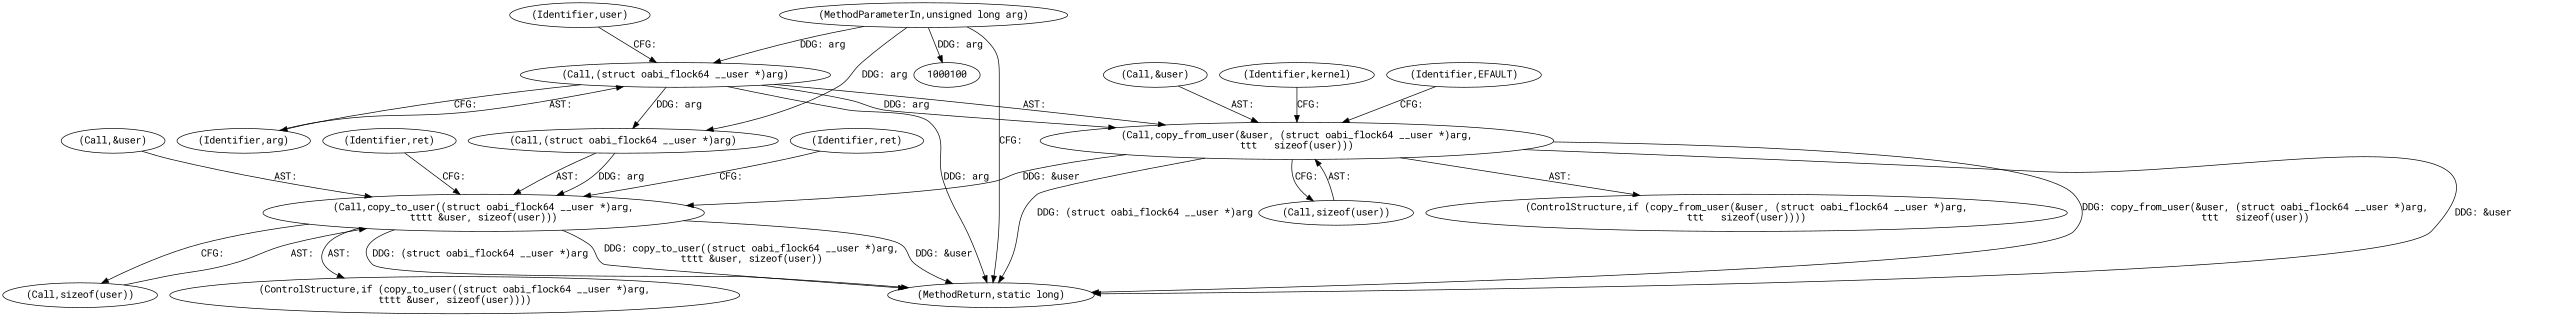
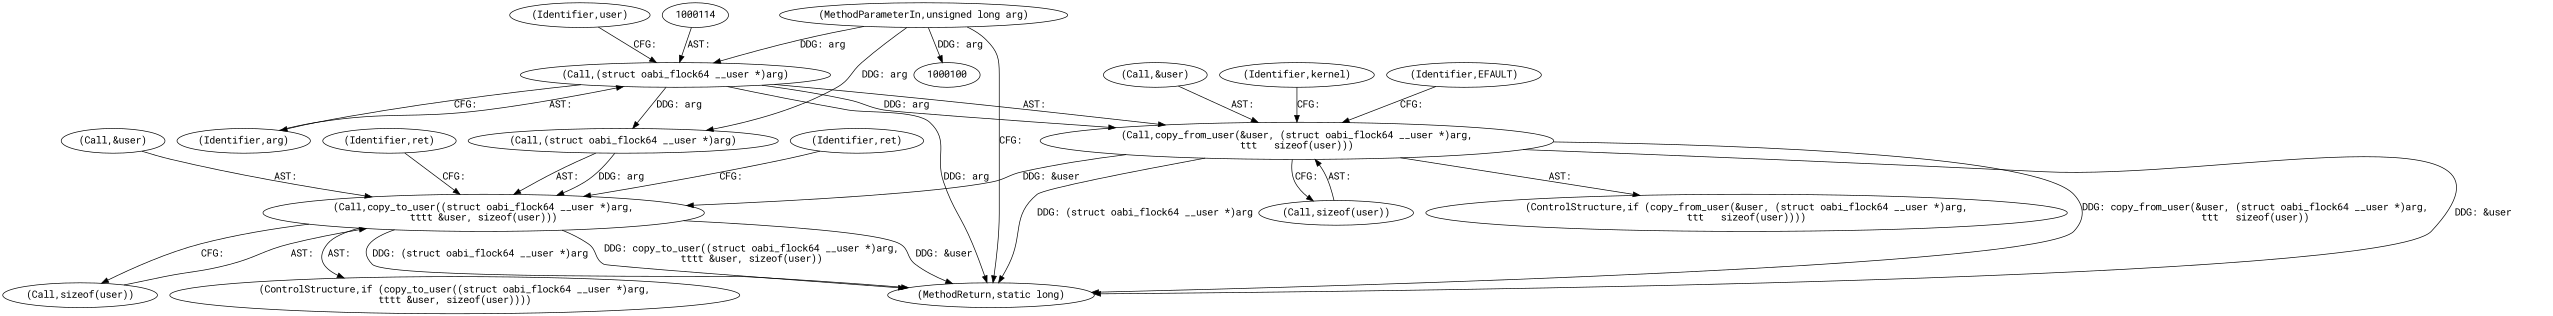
none -> (695, 15)
